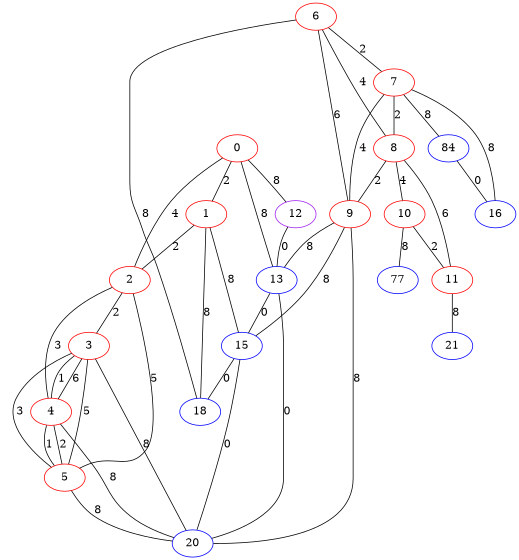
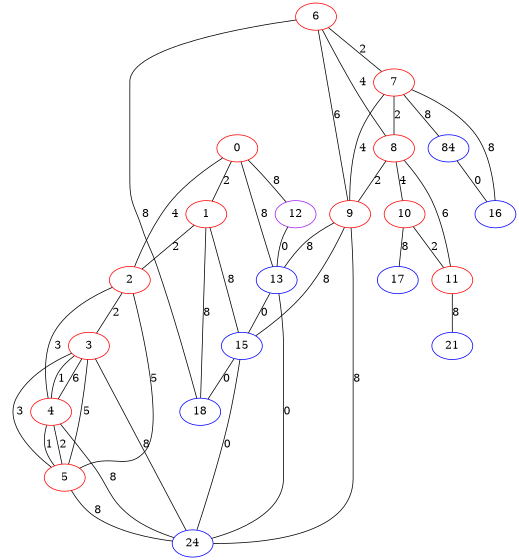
(398, 280) -> (398, 280)
(193, 543) -> (193, 543)
